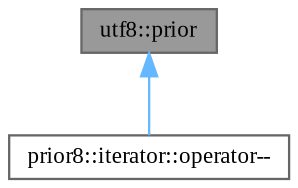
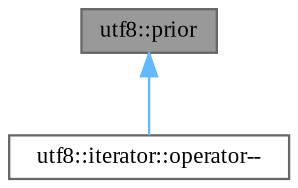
(149, 157) -> (149, 157)
